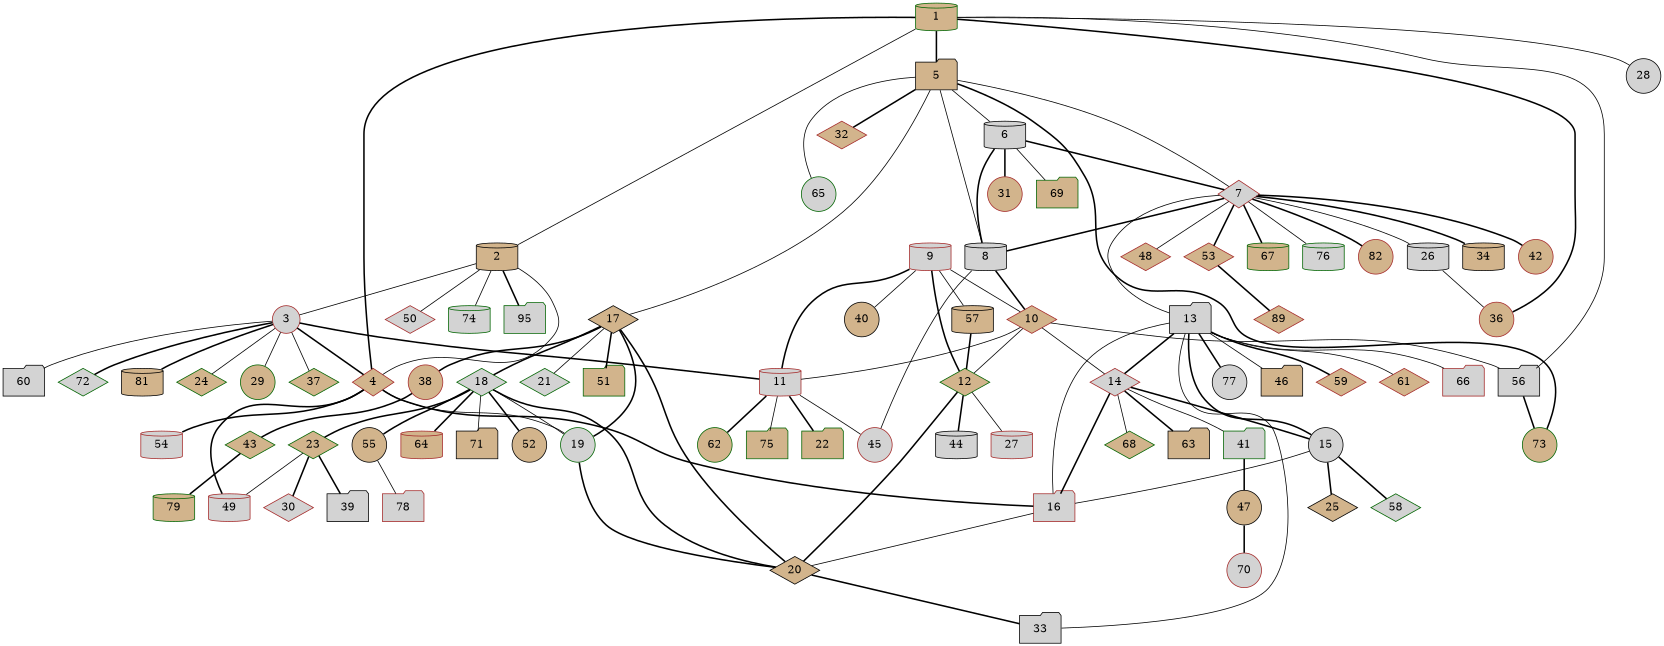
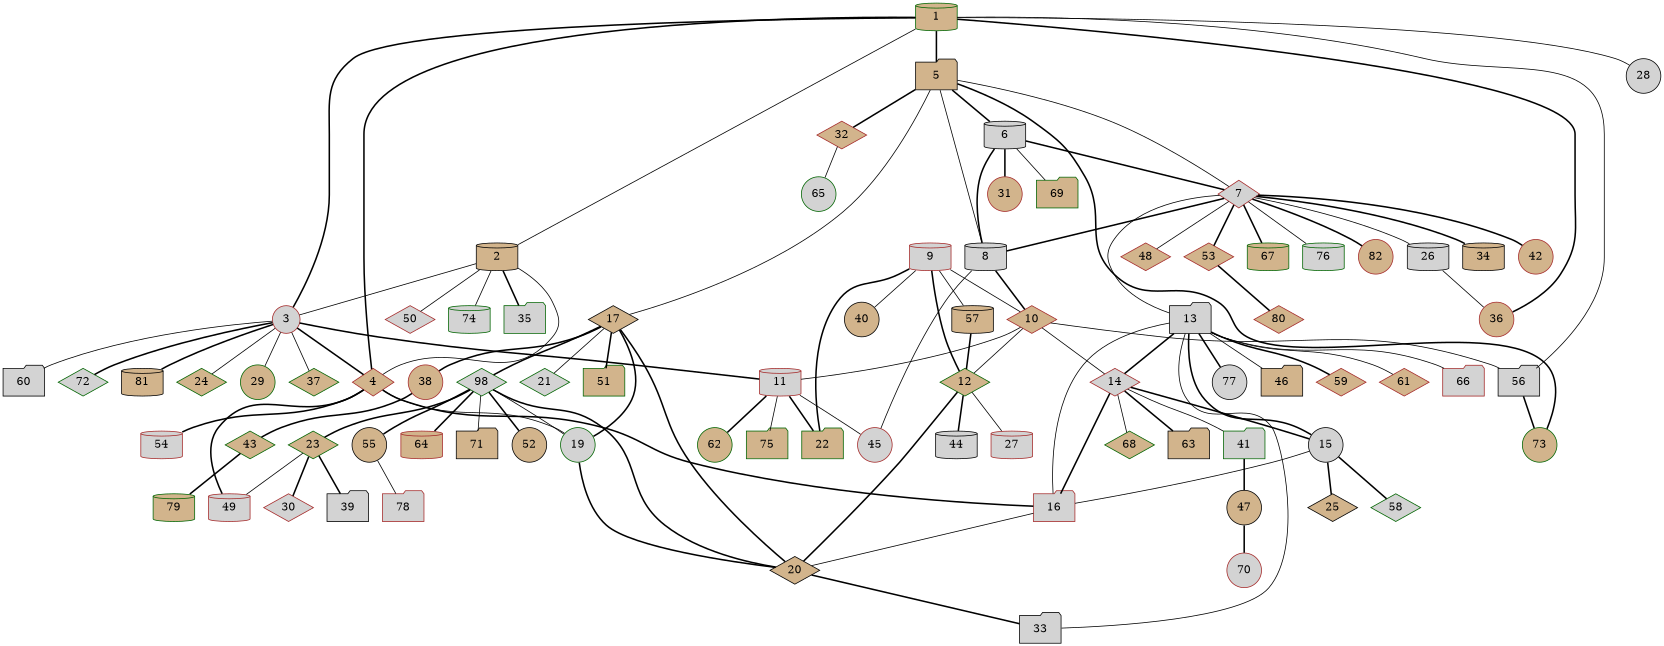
none -> (501, 32)
(831, 101) -> (831, 162)
(971, 106) -> (971, 106)
(824, 293) -> (825, 325)
(525, 320) -> (525, 320)
(1279, 320) -> (1279, 320)
(482, 382) -> (482, 382)
